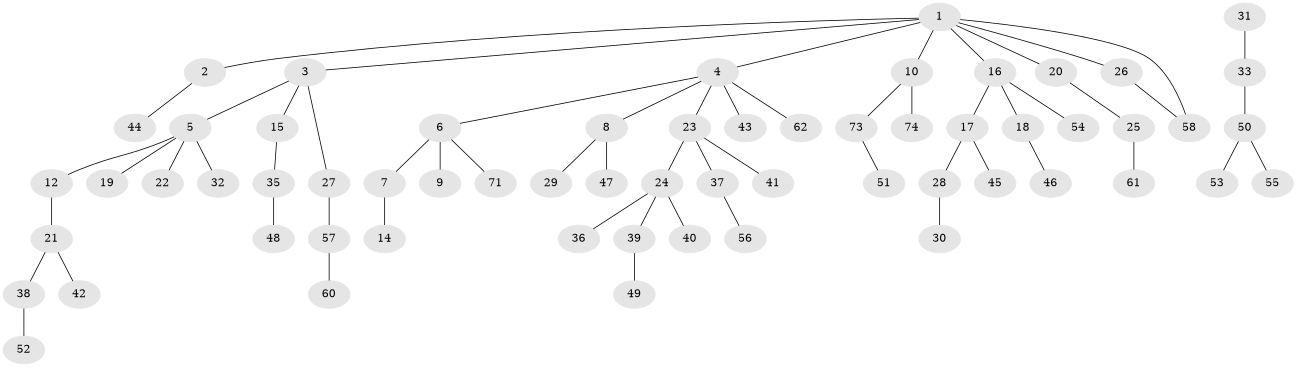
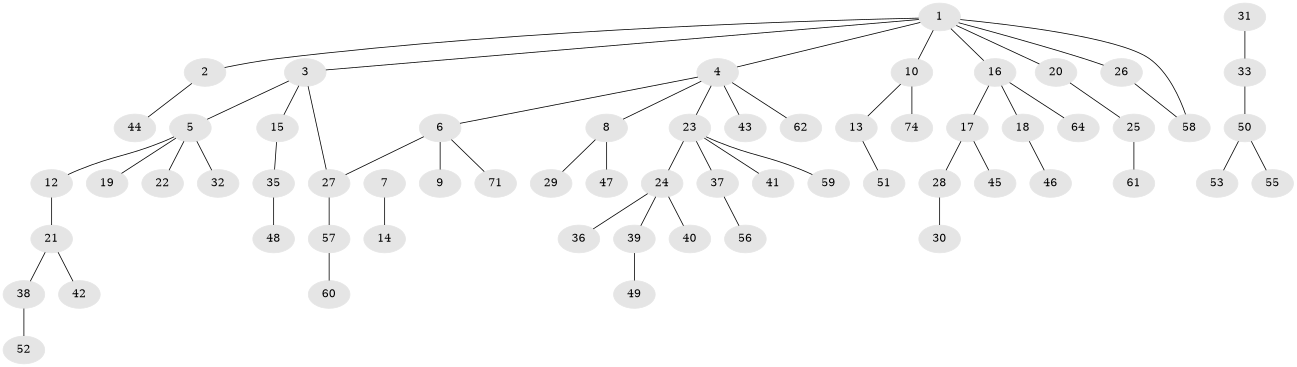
(856, 128) -> (856, 128)
(1078, 128) -> (1078, 128)
(412, 156) -> (385, 156)
none -> (829, 183)
